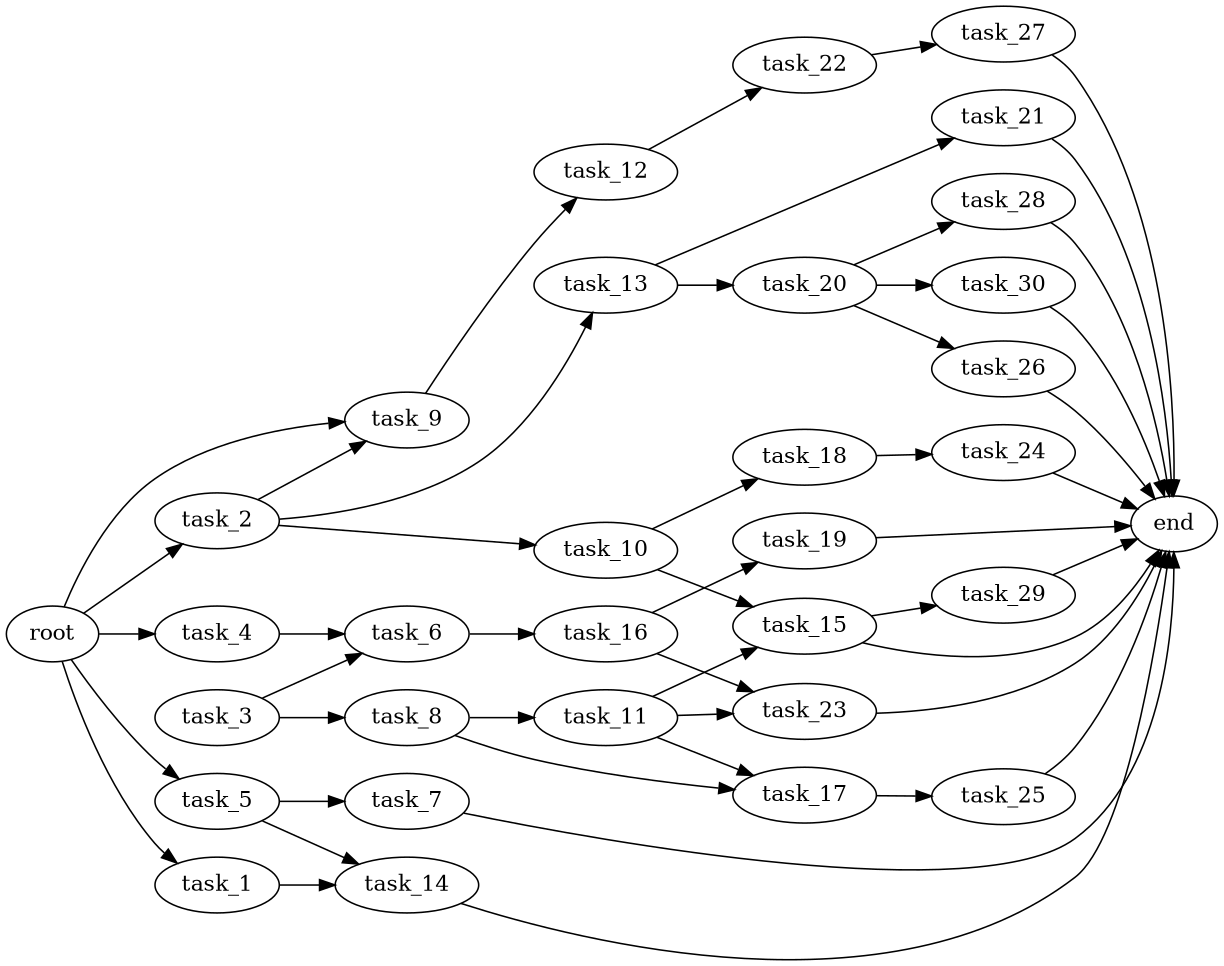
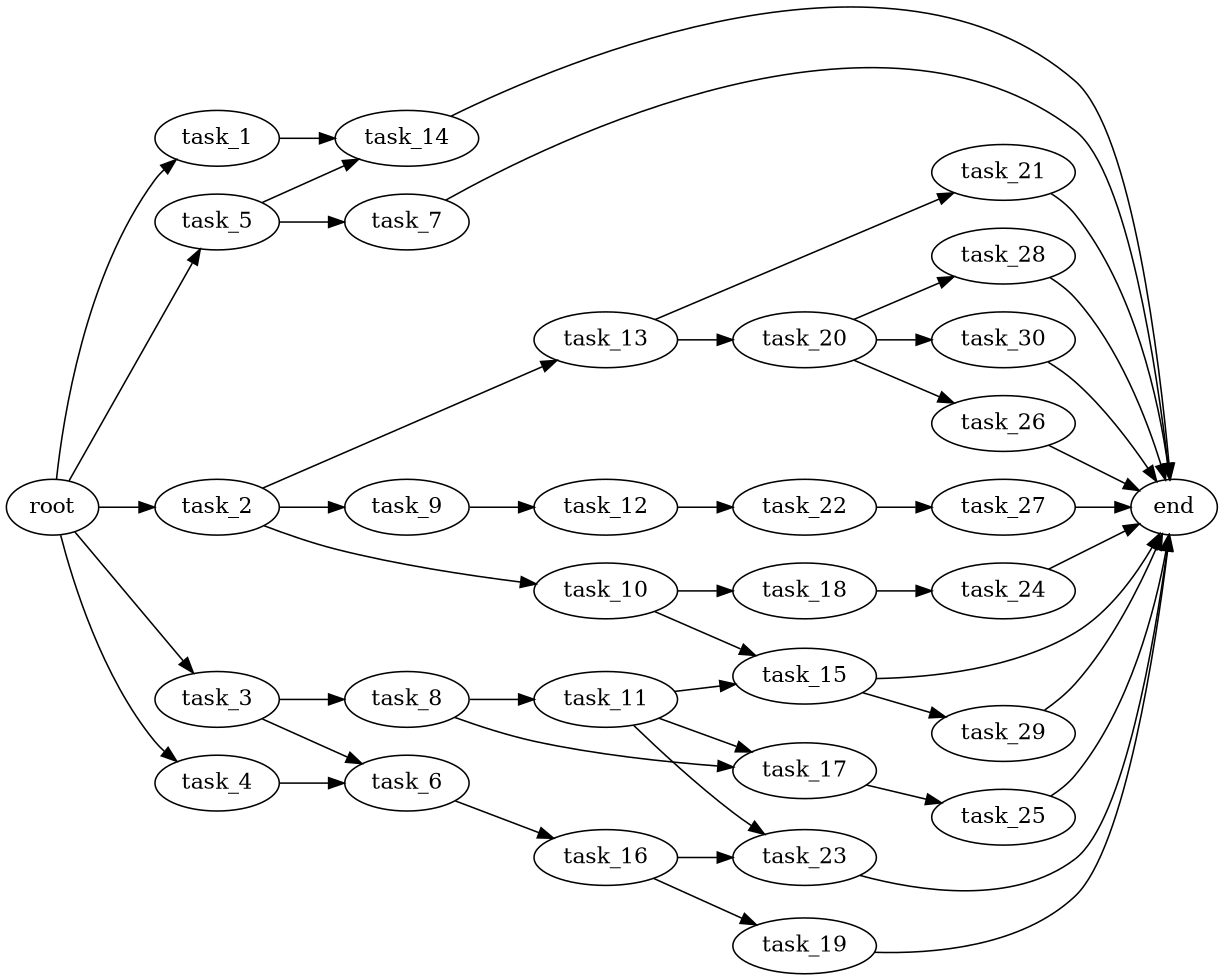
(166, 472) -> (129, 596)
